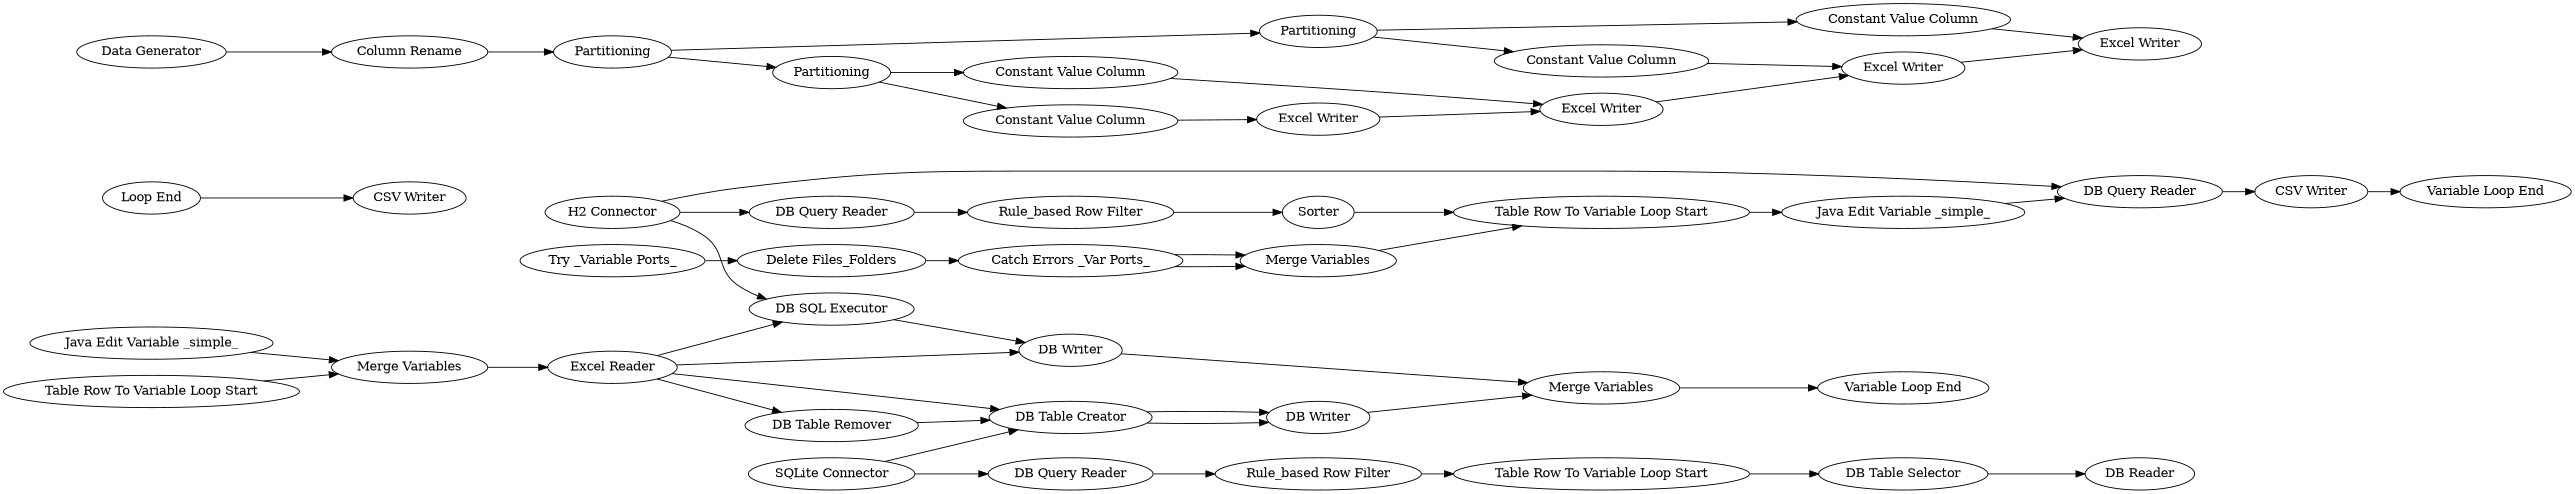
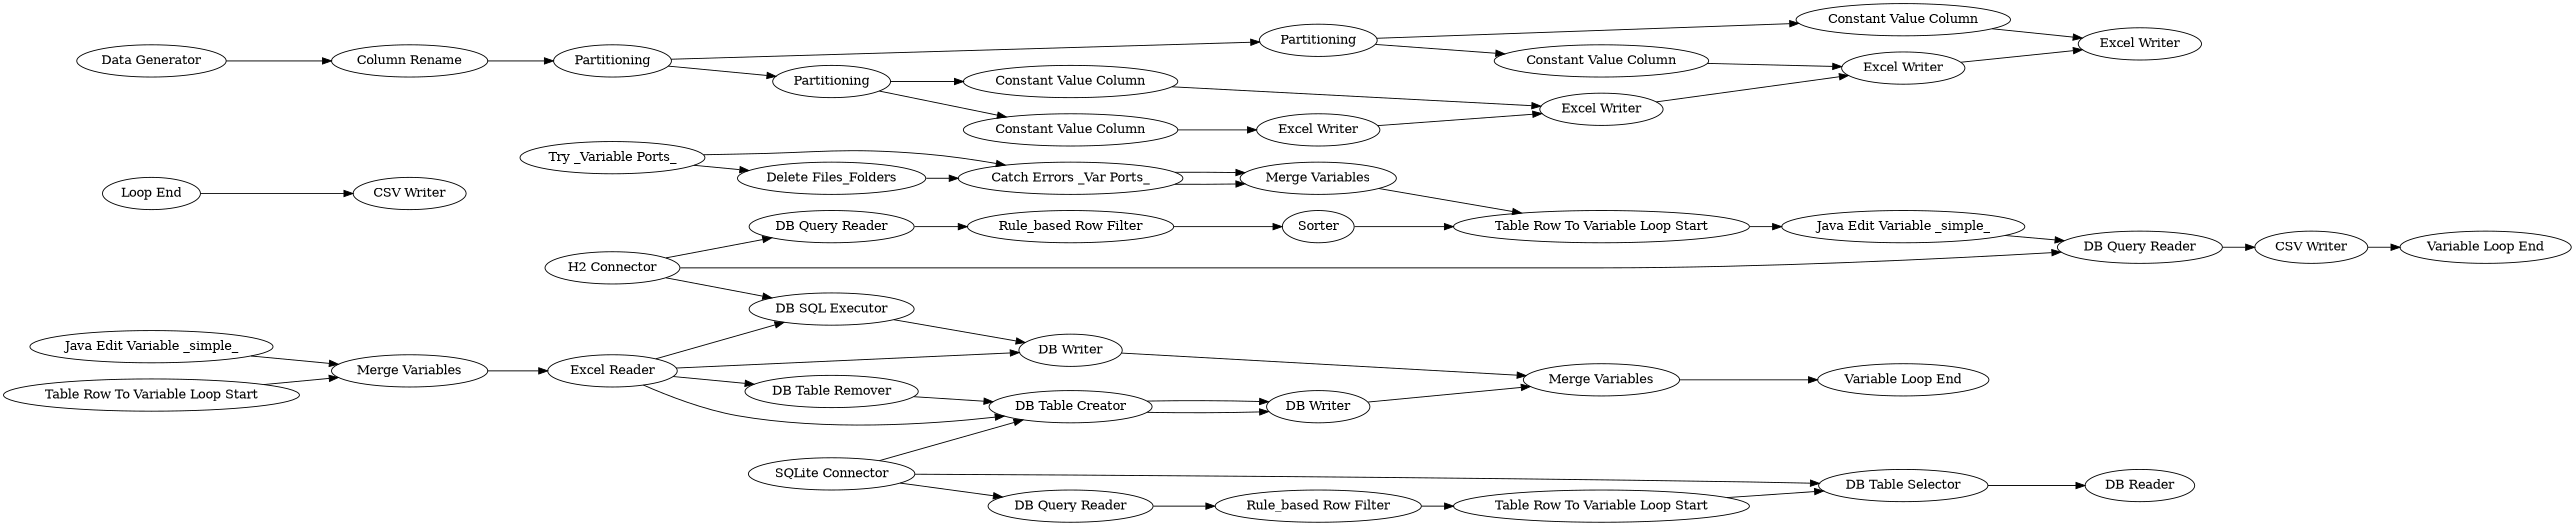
none -> (850, 151)
none -> (1363, 477)
